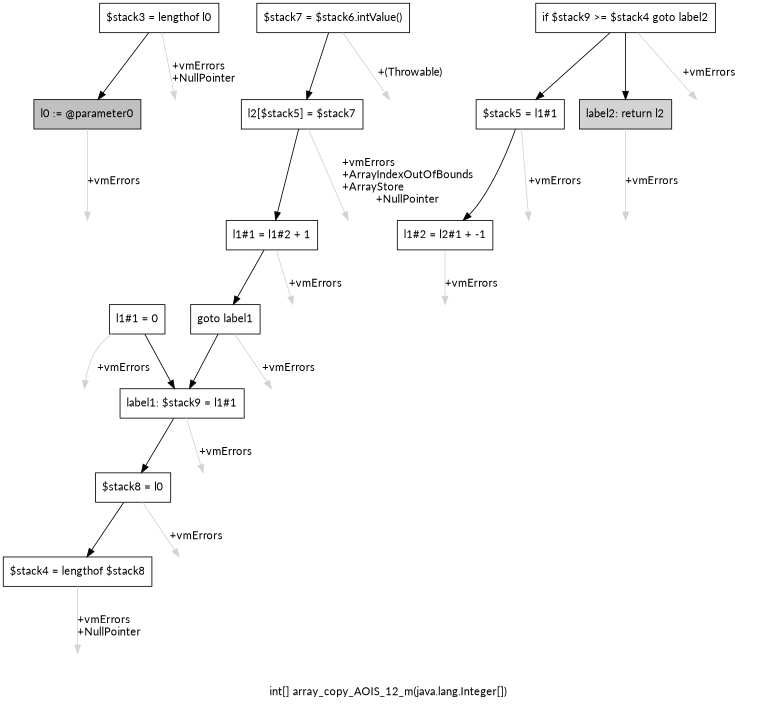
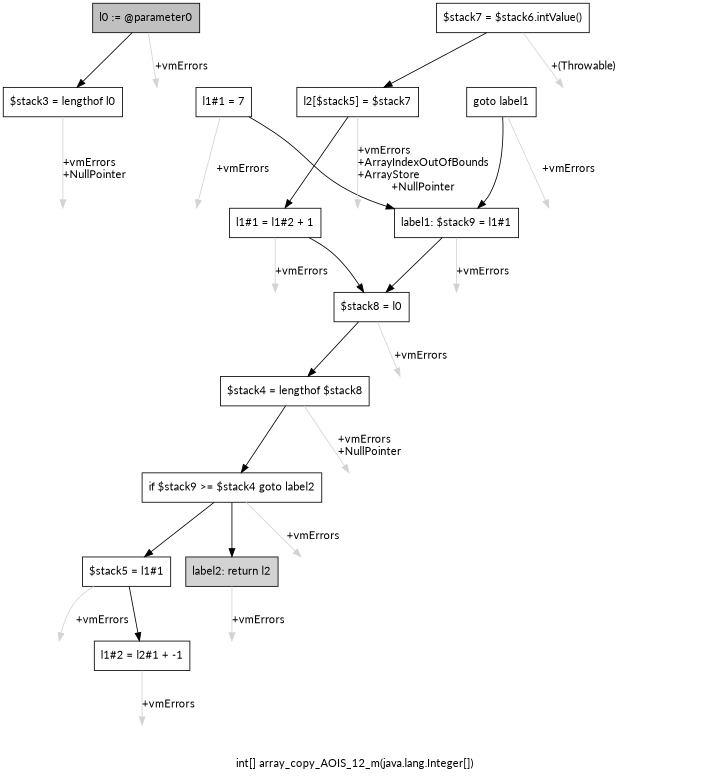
(126, 63) -> (108, 57)
(251, 274) -> (337, 258)
(137, 319) -> (224, 102)
none -> (266, 436)
